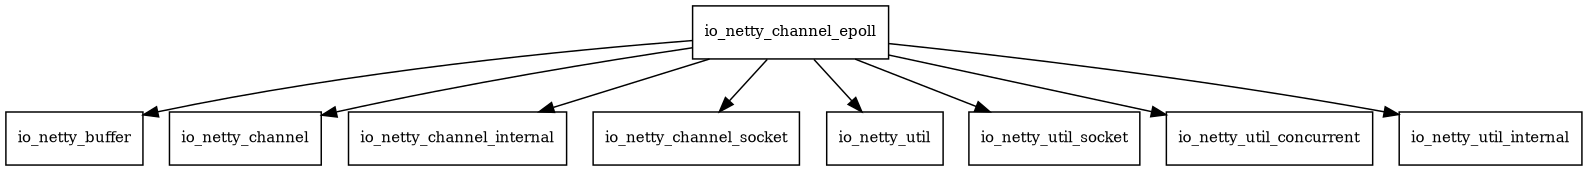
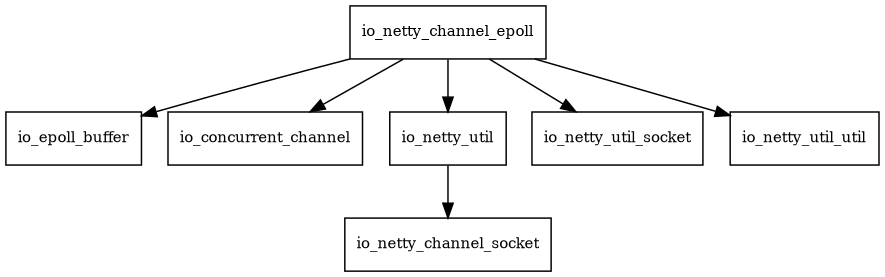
(748, 80) -> (448, 184)
(74, 139) -> (74, 139)
(245, 139) -> (265, 139)
(458, 139) -> none
(1270, 139) -> none
(1491, 139) -> (805, 139)
